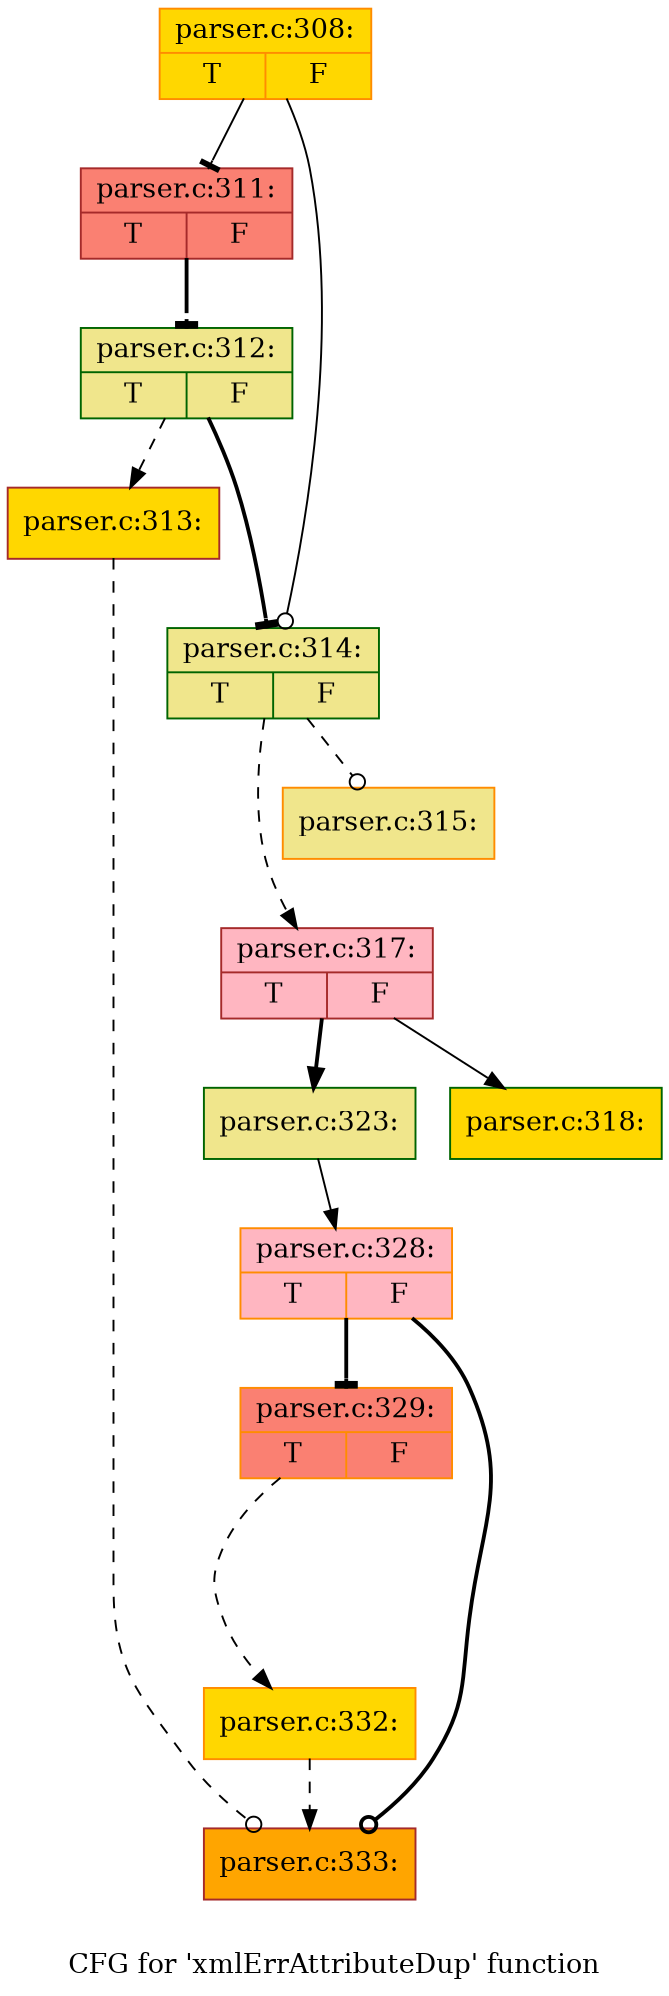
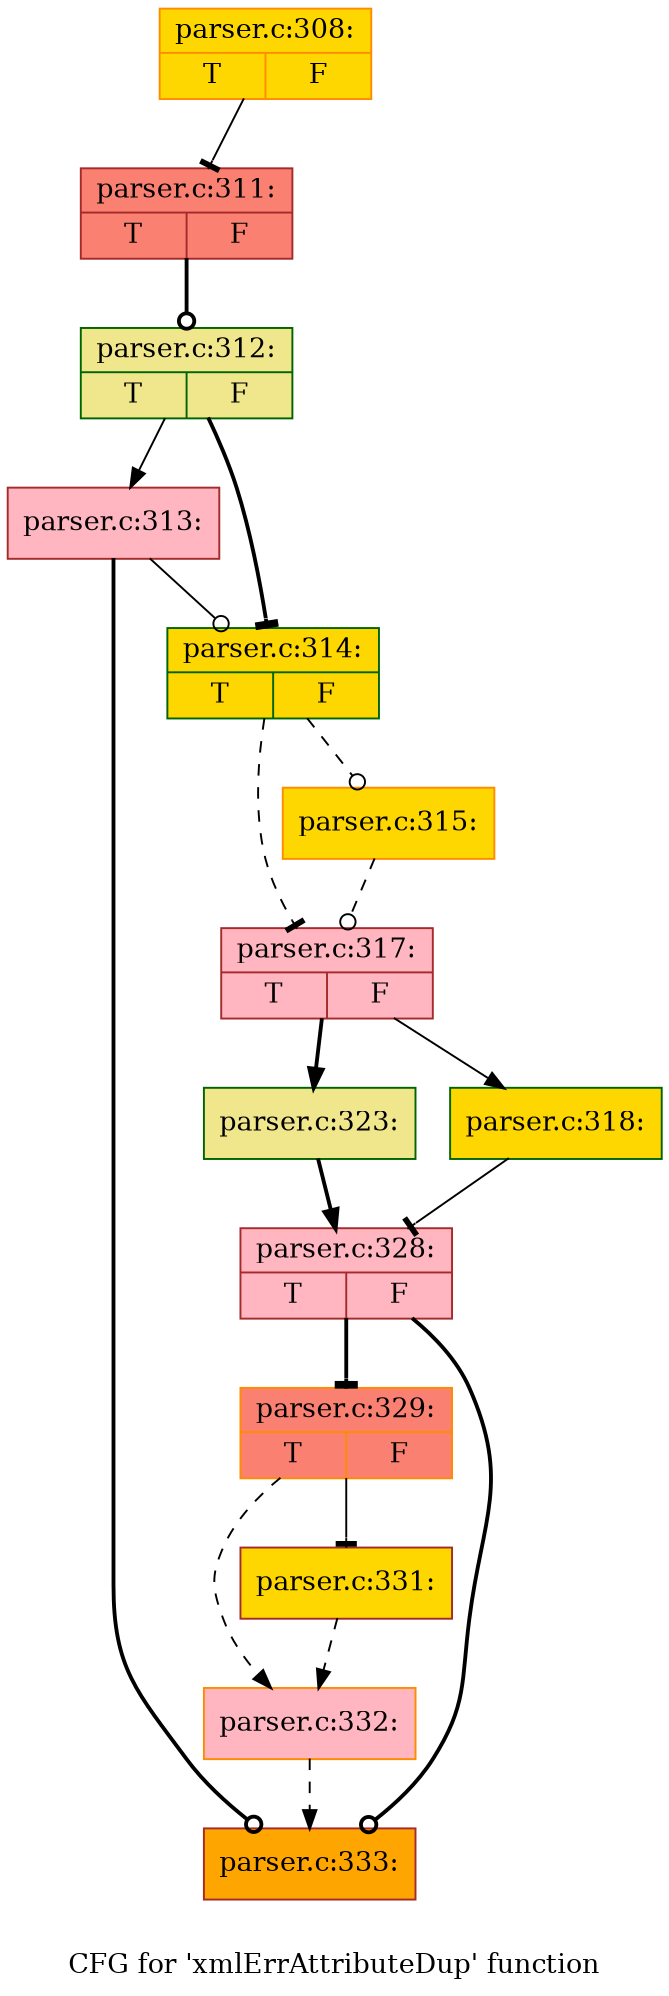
(187, 286) -> (187, 286)
(321, 355) -> (182, 588)
(152, 444) -> (152, 444)
(113, 523) -> (113, 523)
(273, 673) -> (273, 673)
(259, 822) -> (259, 822)
(389, 823) -> (389, 823)
none -> (363, 886)
(324, 1184) -> (324, 1184)
none -> (462, 1191)
(113, 1211) -> (113, 1211)
(346, 1273) -> (346, 1273)
none -> (346, 1583)
(310, 1724) -> (310, 1724)
